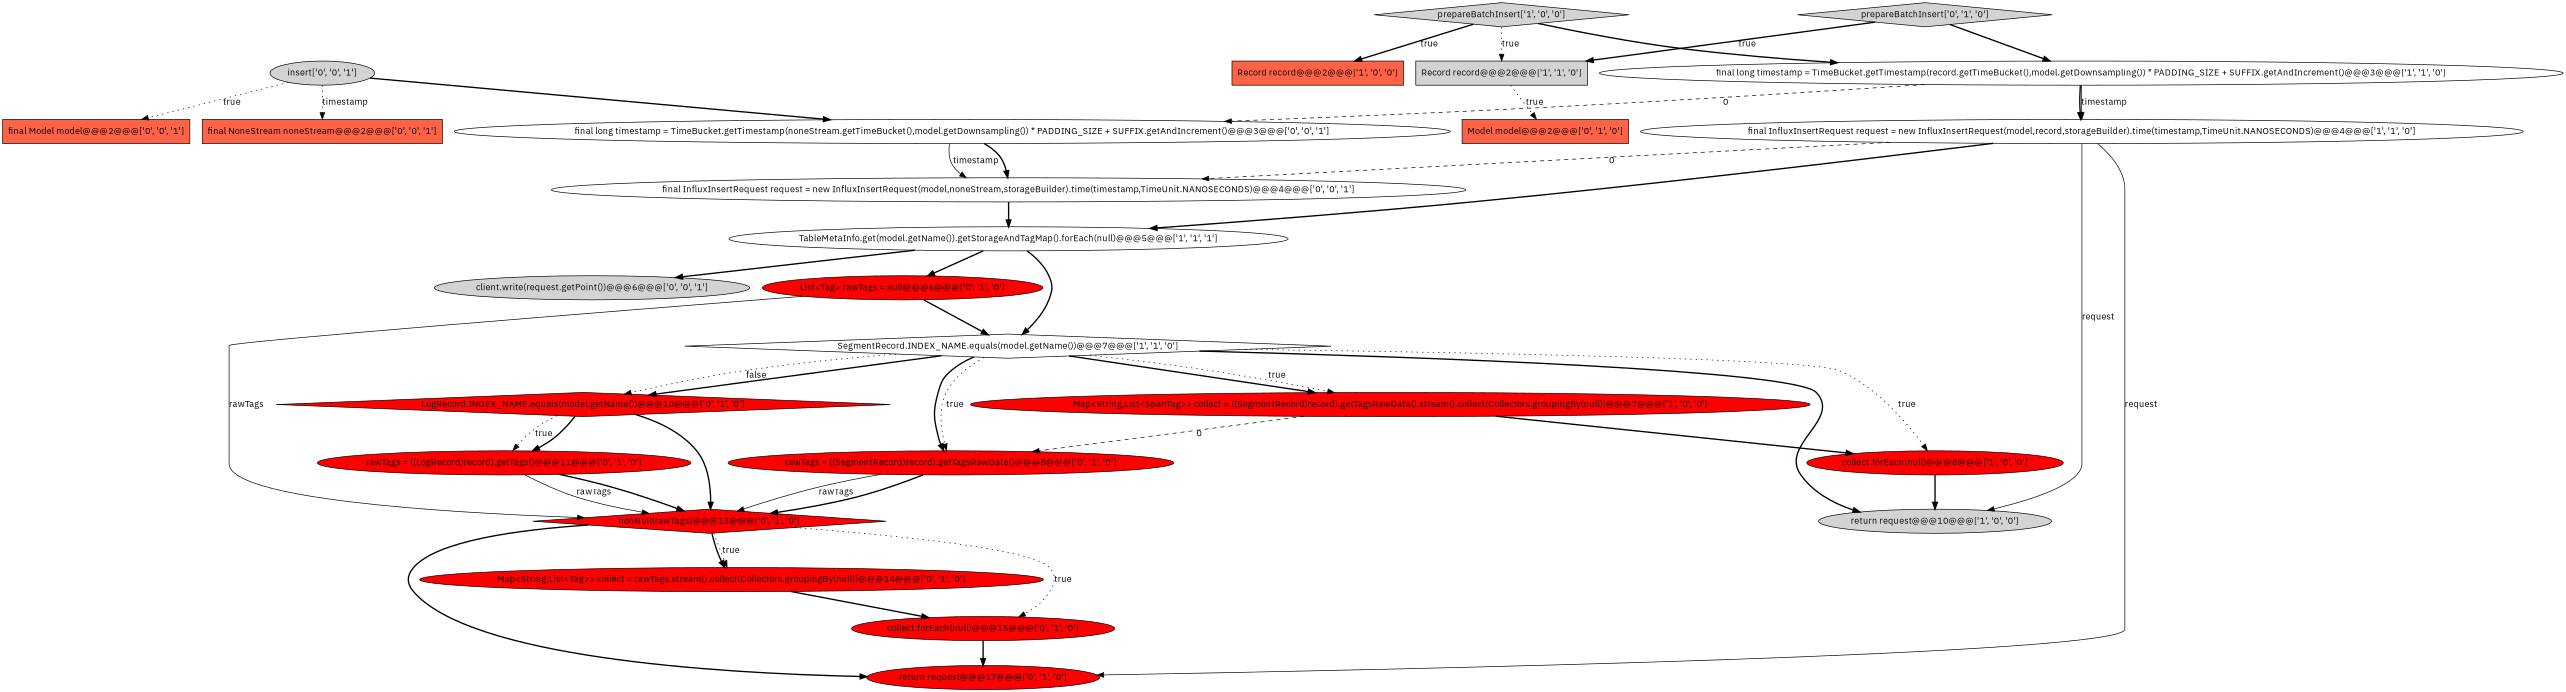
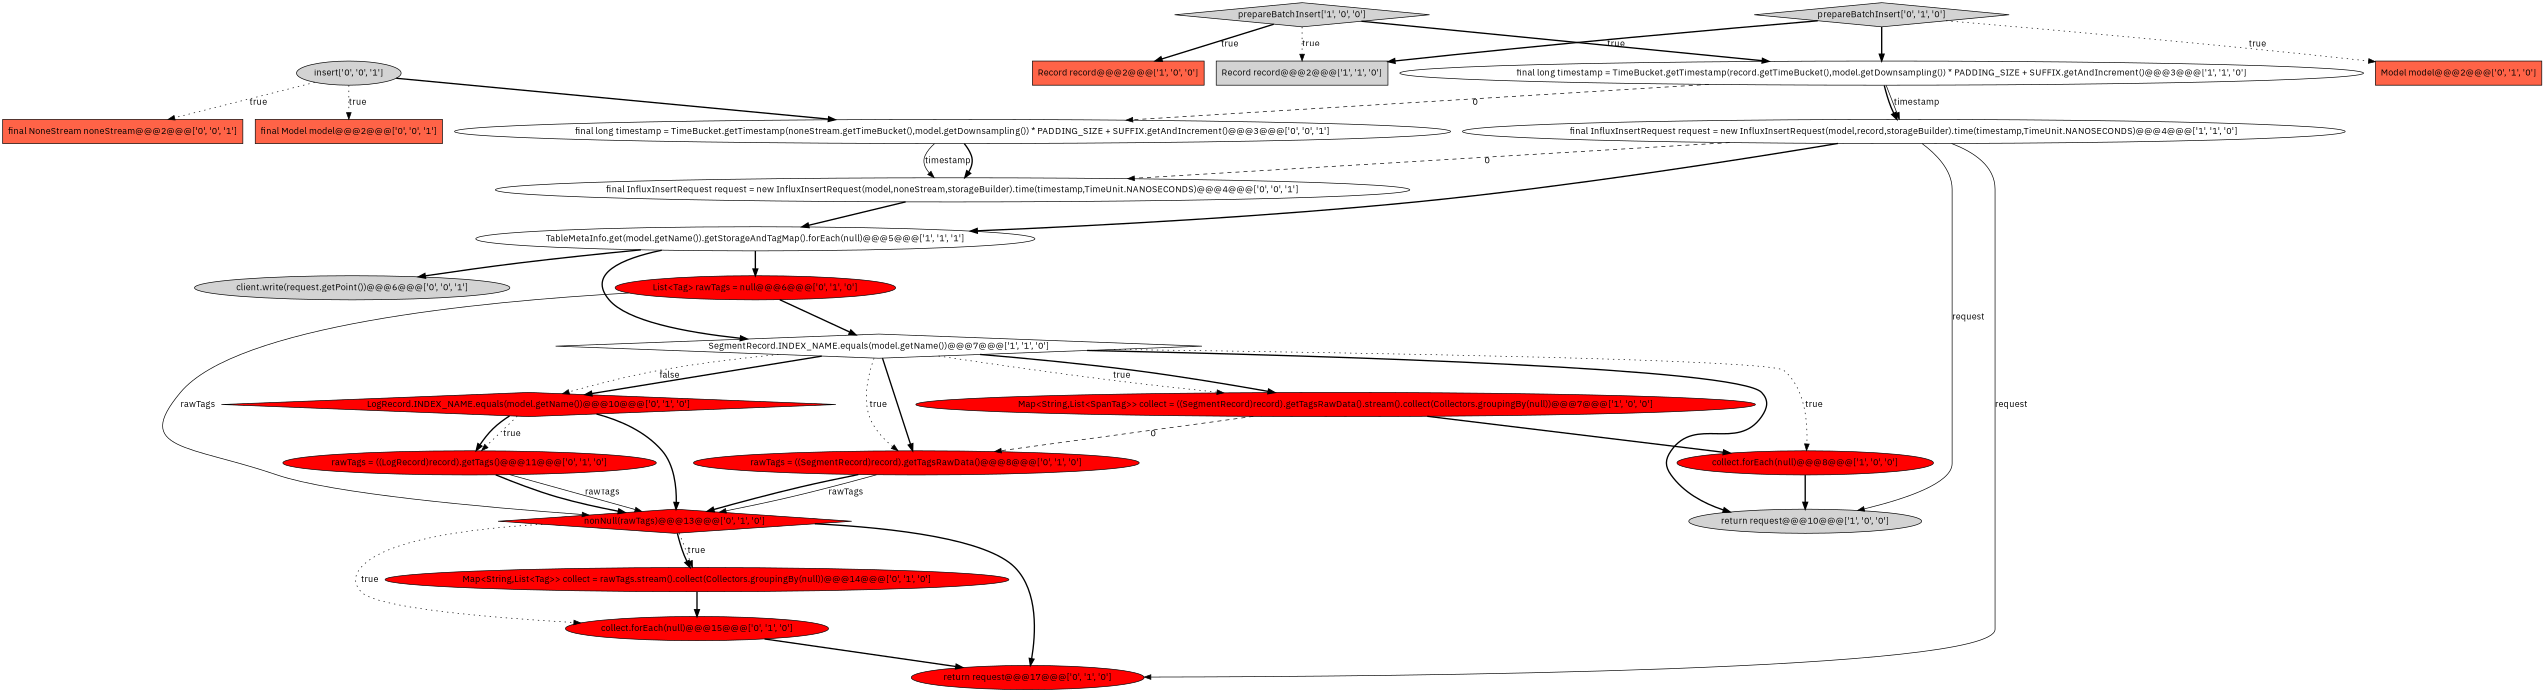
(1521, 100) -> (2157, 40)
(345, 102) -> (259, 102)
